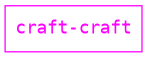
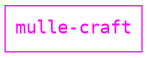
(74, 29) -> (74, 29)
